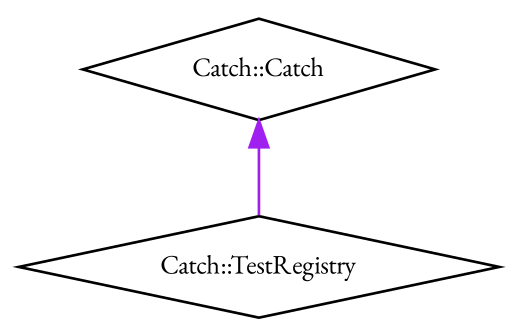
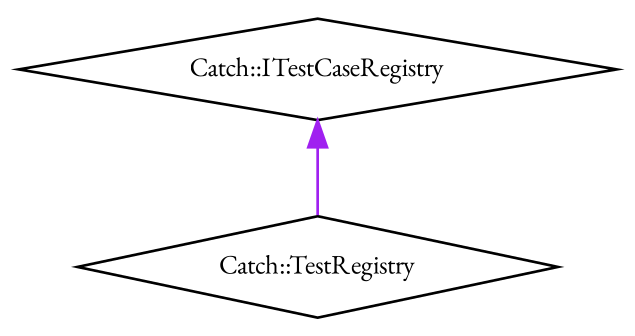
(259, 69) -> (318, 69)
